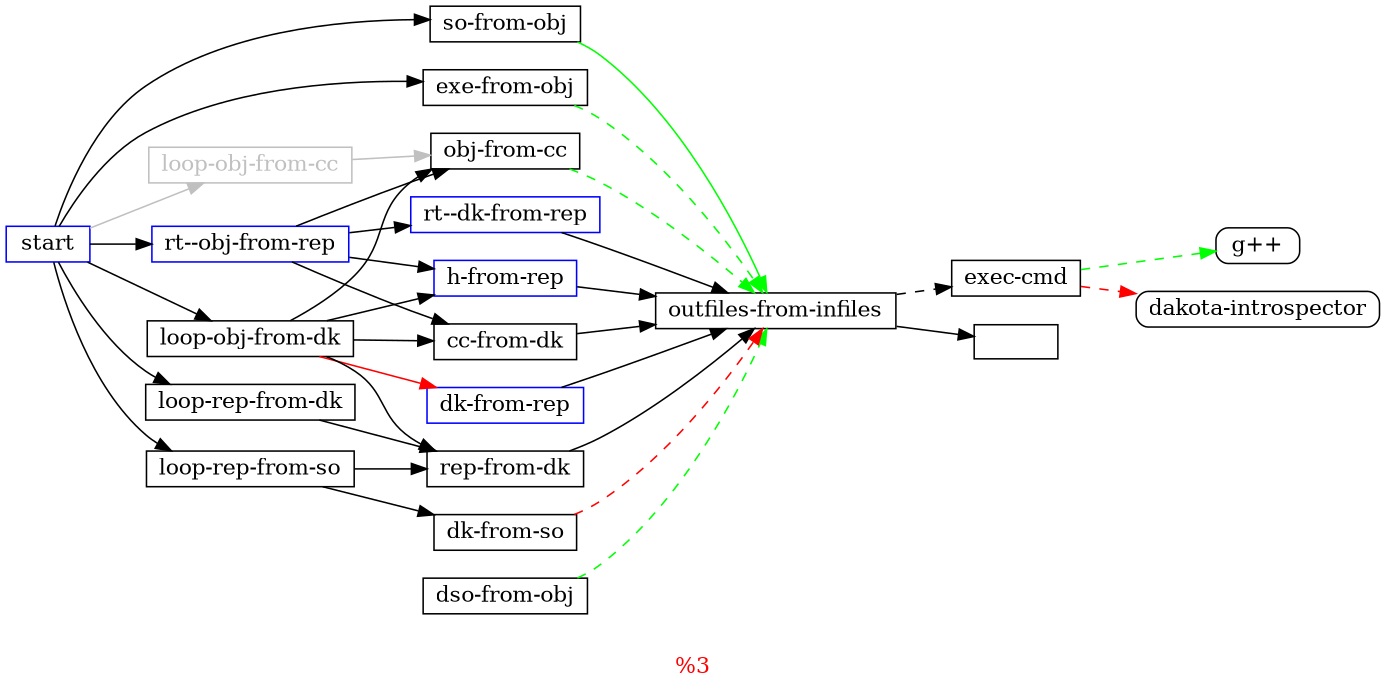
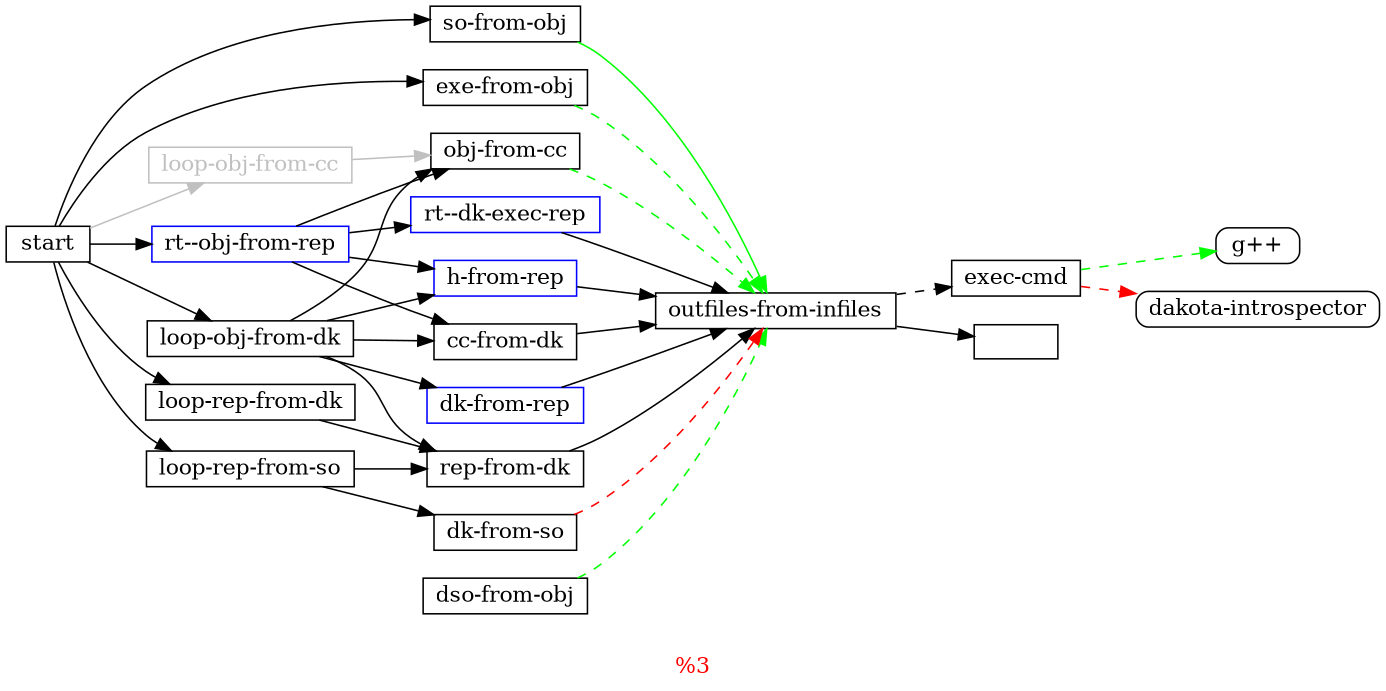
(505, 215) -> (505, 215)
(48, 244) -> (48, 244)
(370, 370) -> (370, 370)
